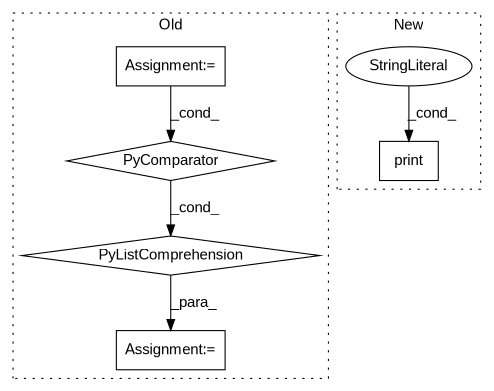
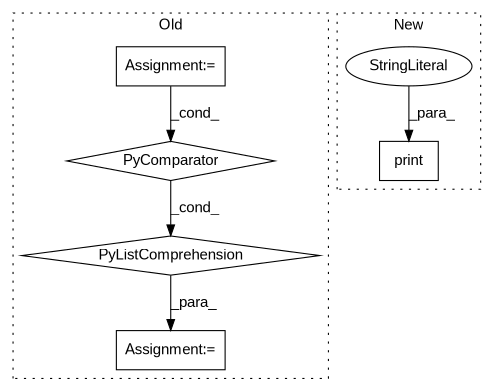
(432, 114) -> (432, 114)
